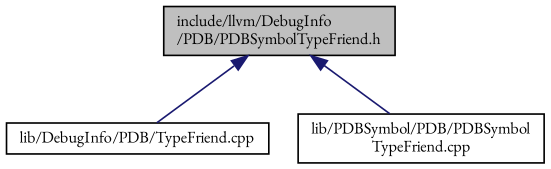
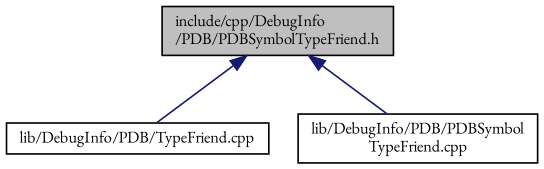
(279, 31) -> (278, 31)
(421, 138) -> (418, 138)
